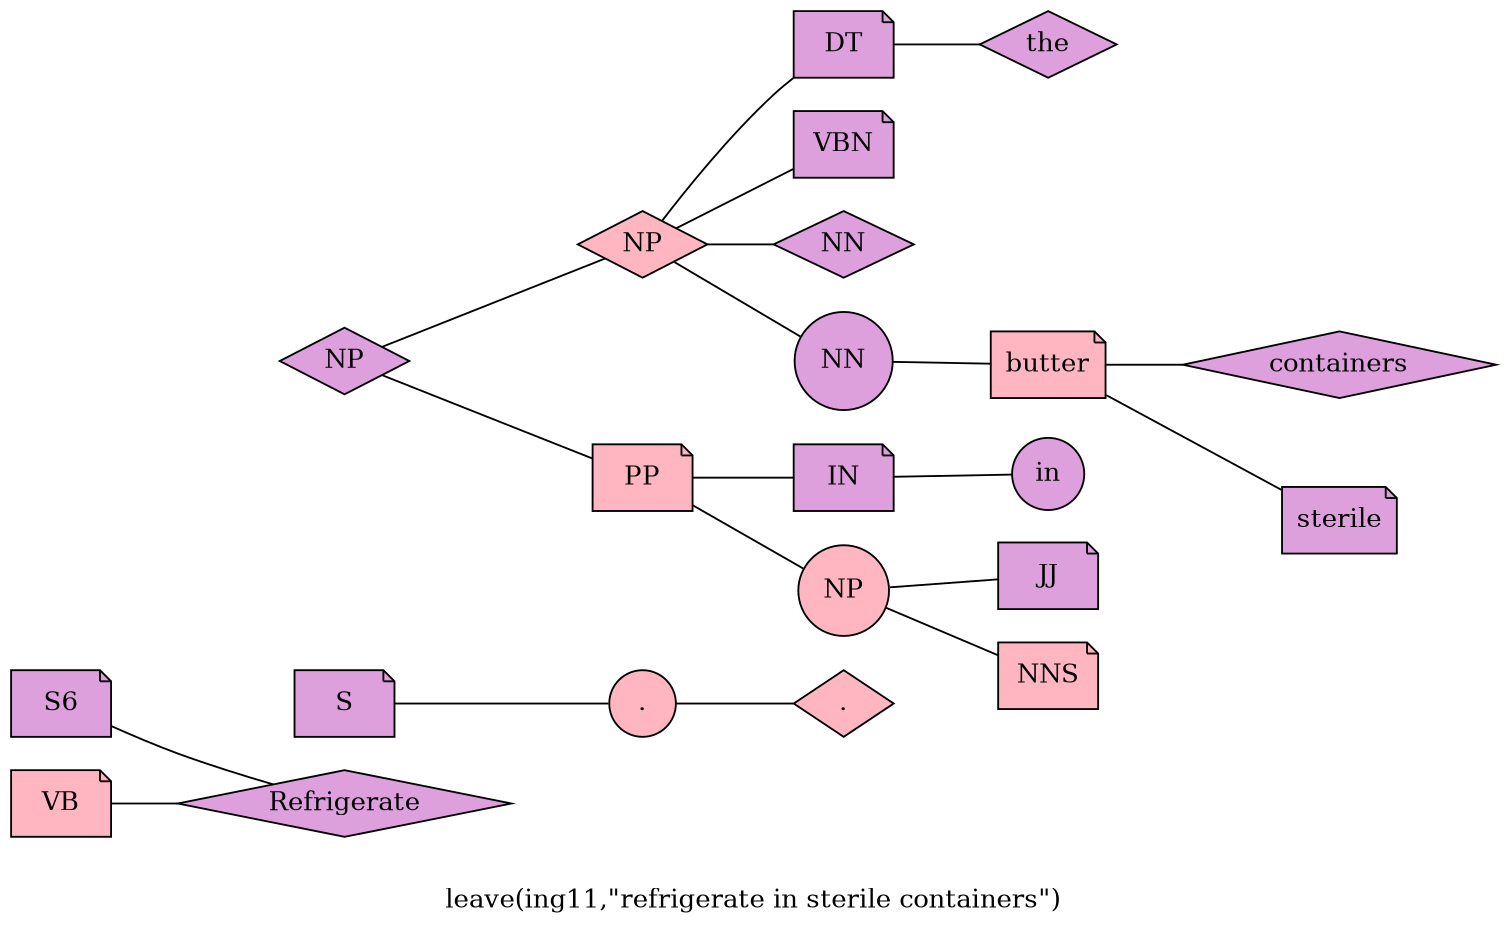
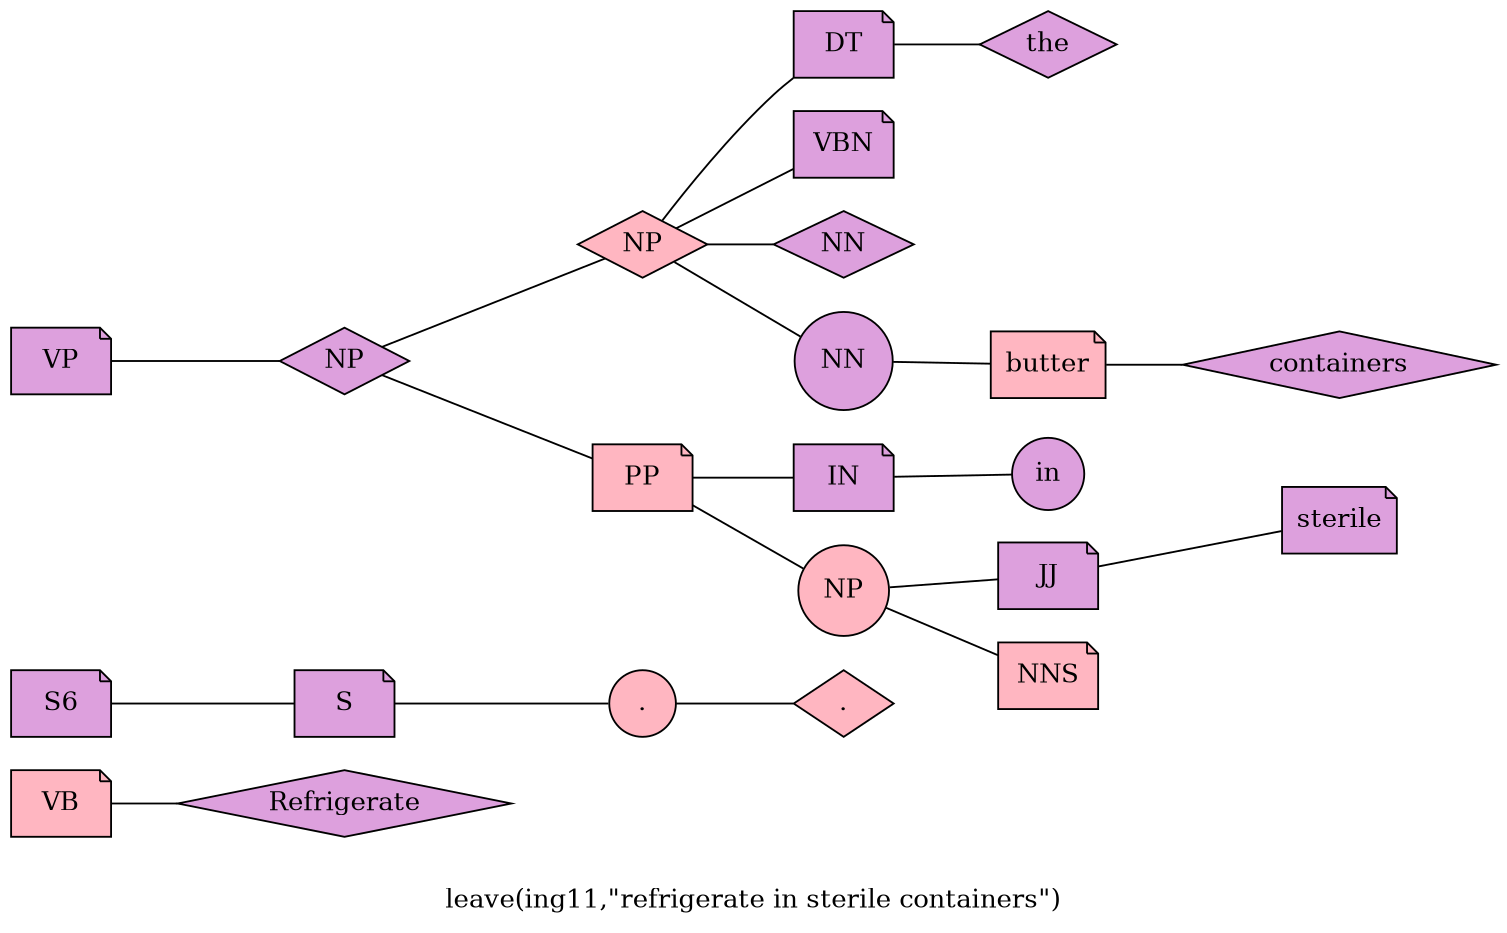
none -> (61, 361)
(1194, 443) -> (1190, 549)
(191, 758) -> (203, 704)
